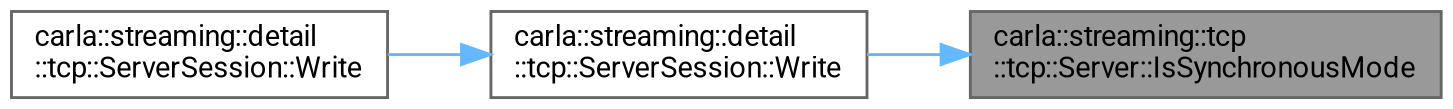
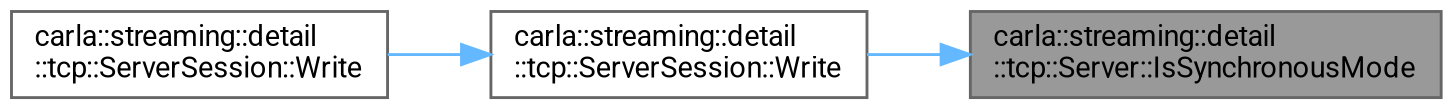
(1206, 55) -> (1206, 55)
